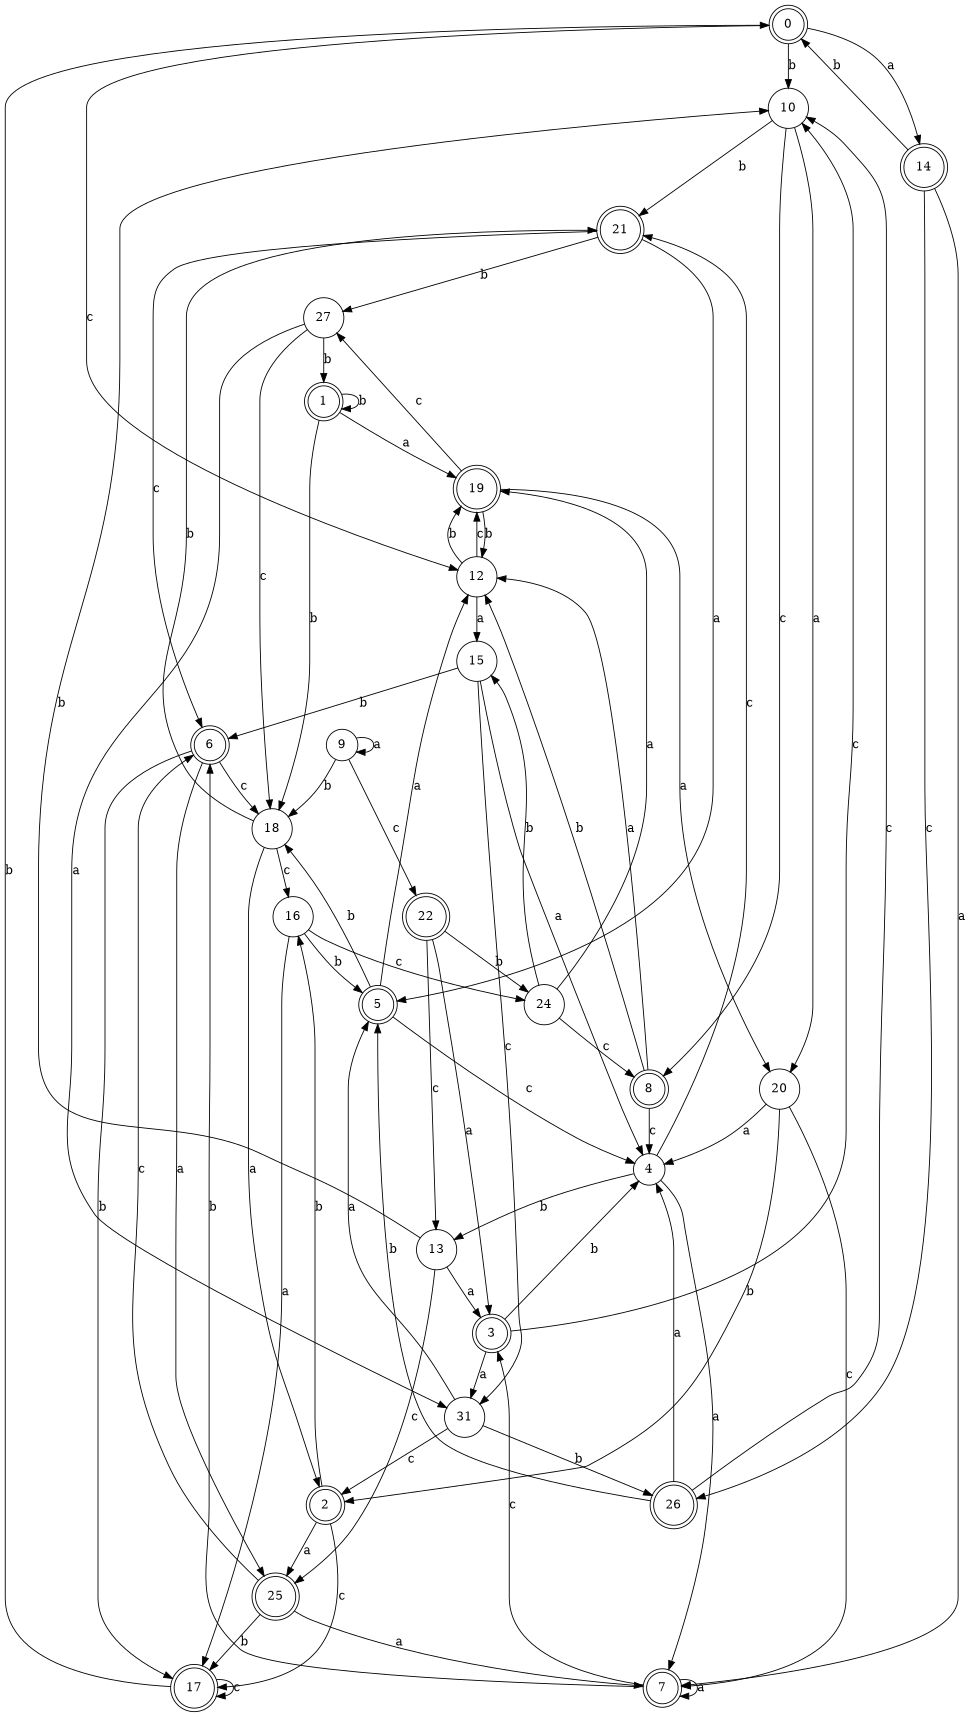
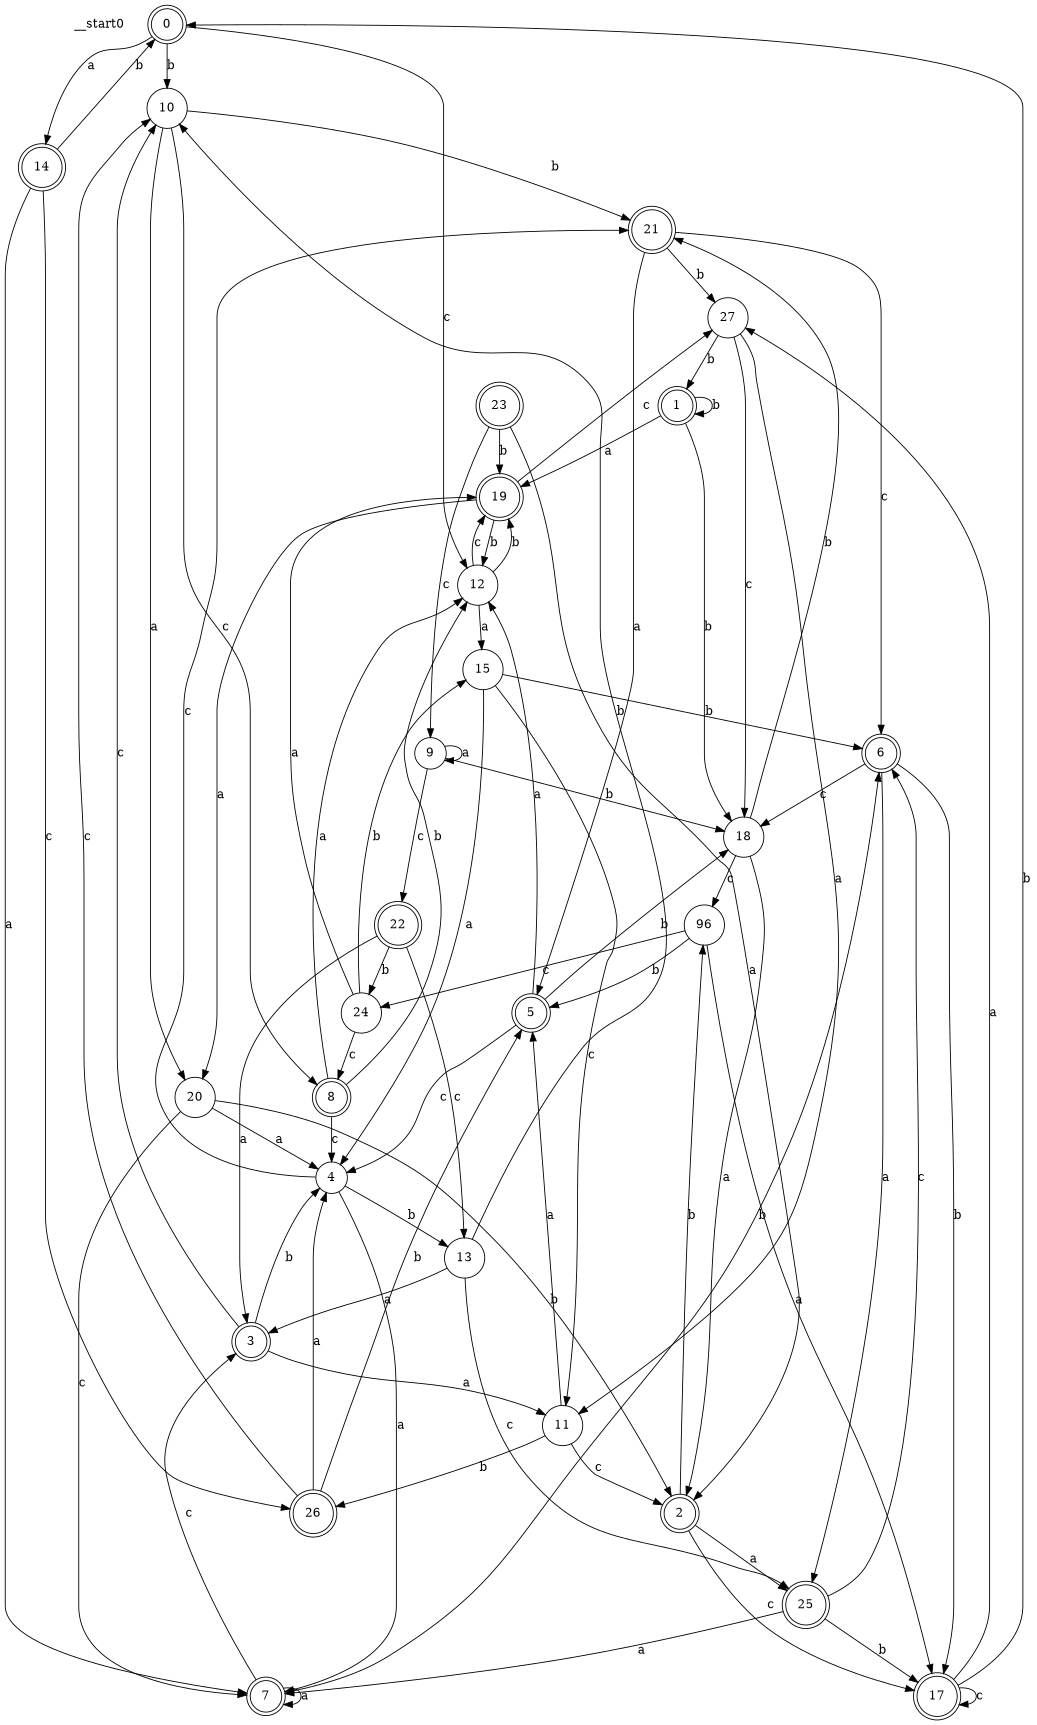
none -> (100, 24)
none -> (500, 406)
(293, 917) -> (704, 925)
none -> (990, 961)
(465, 1417) -> (563, 1426)
